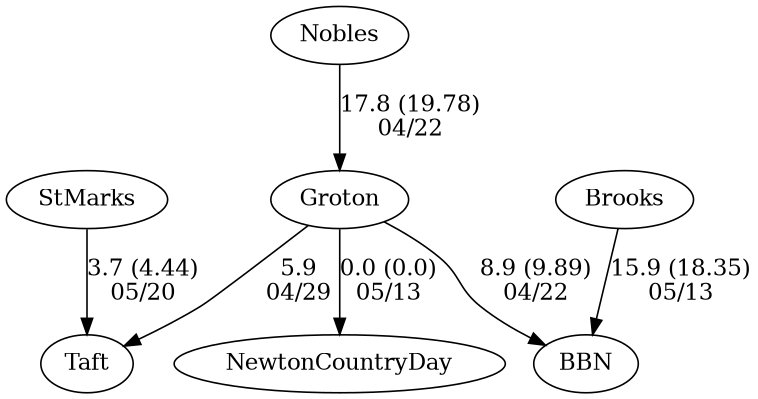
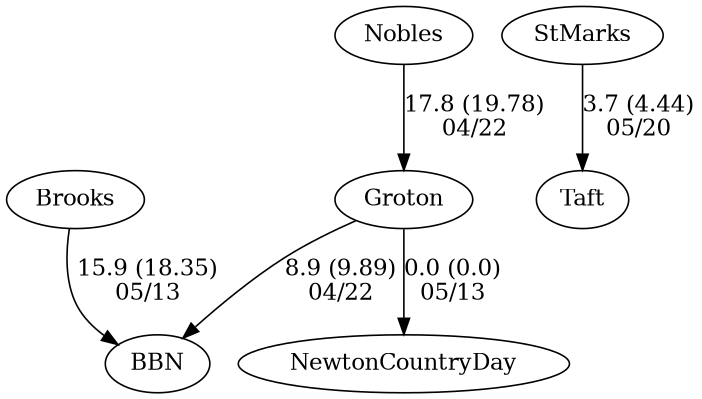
(227, 287) -> none
